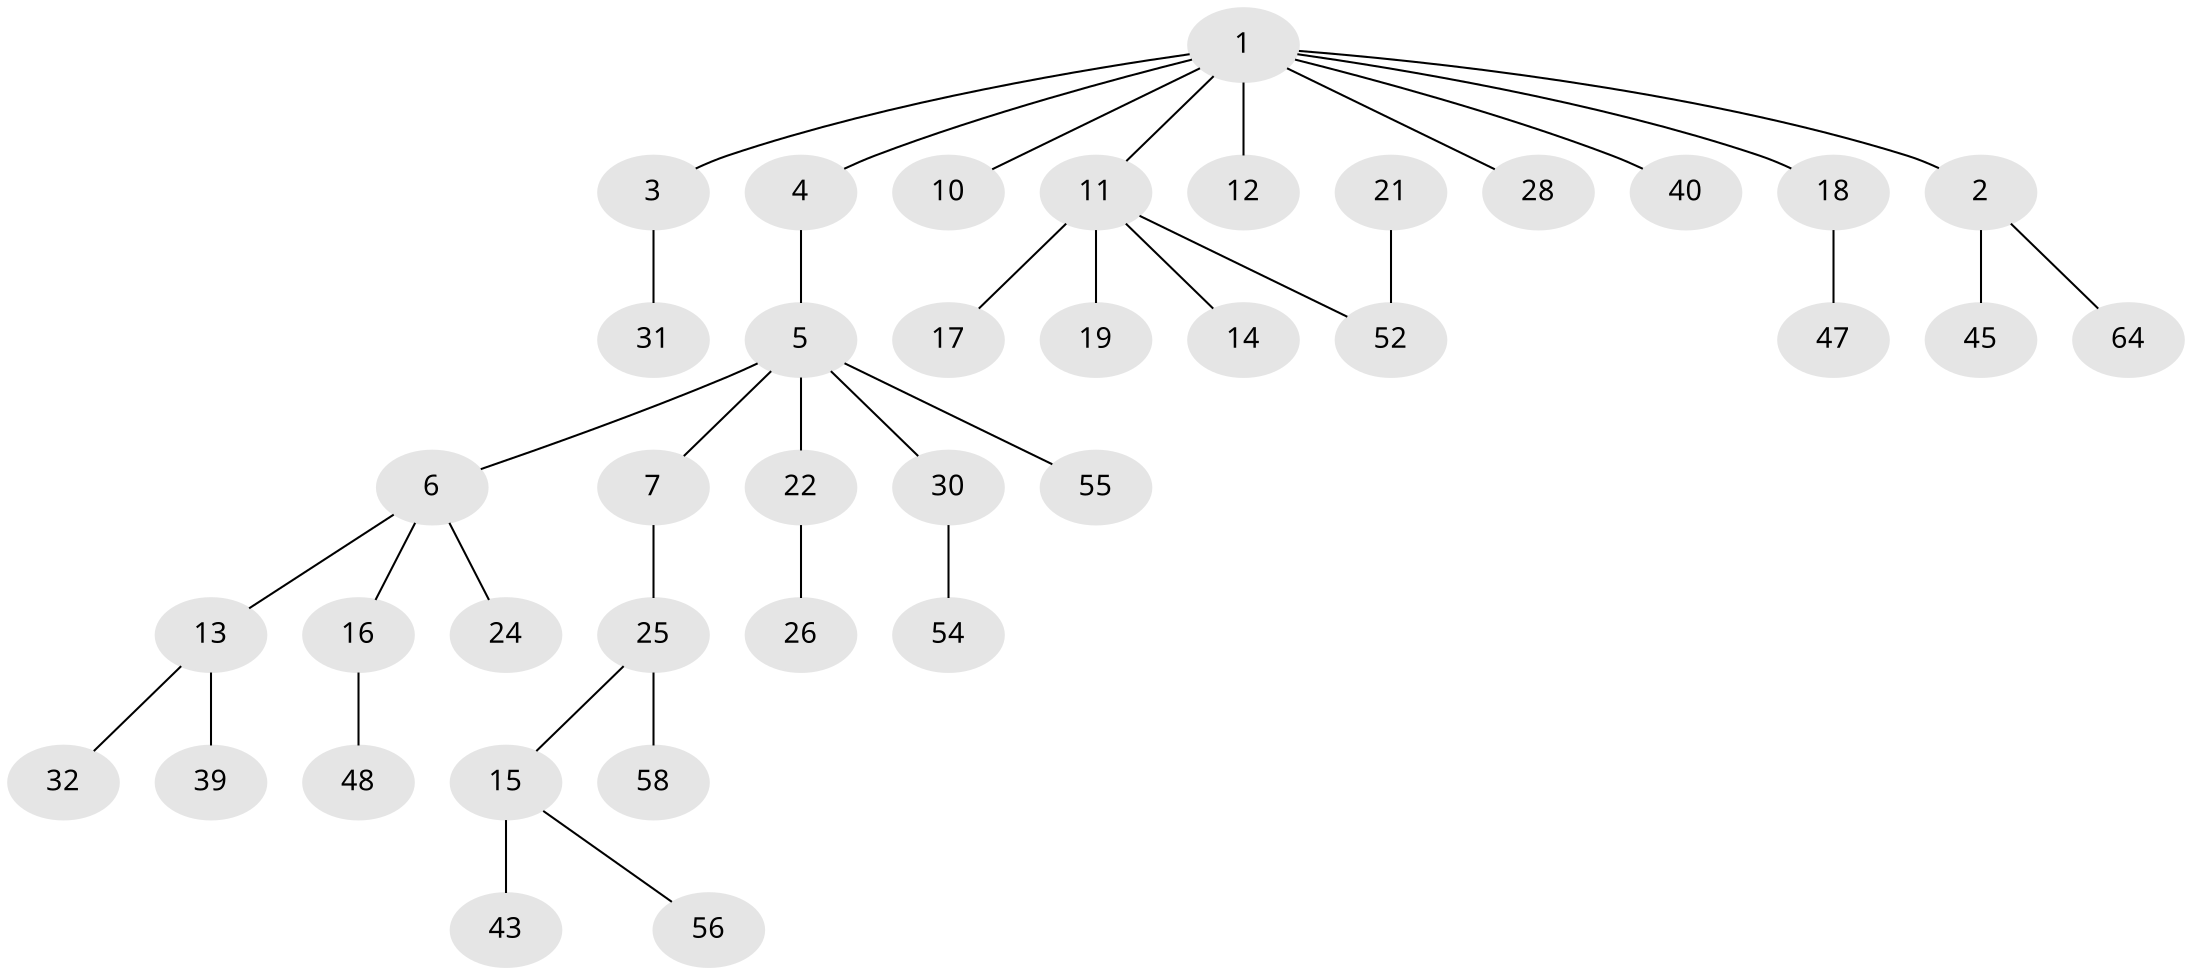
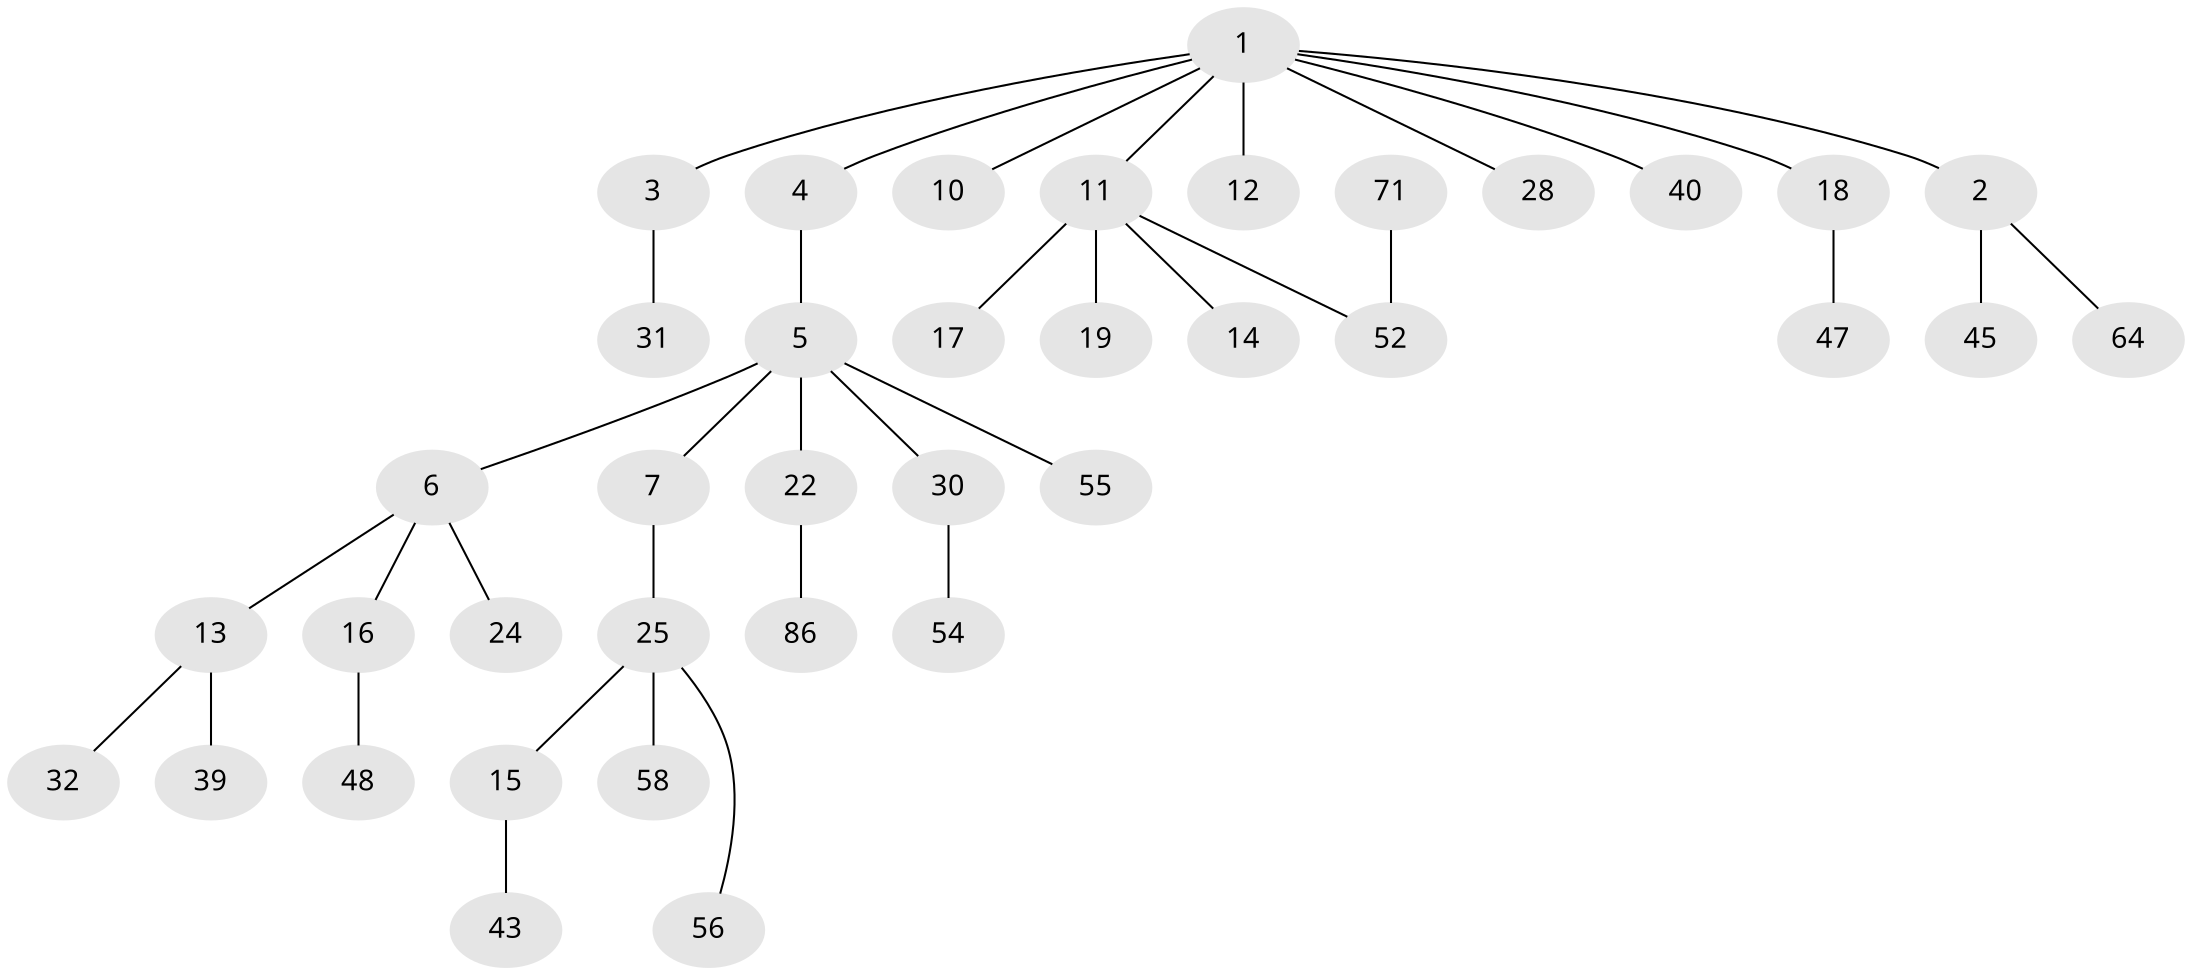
(1391, 193) -> (1391, 193)
(801, 635) -> (801, 635)
(608, 856) -> (733, 775)
